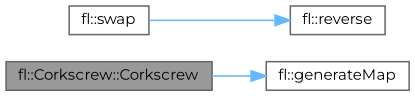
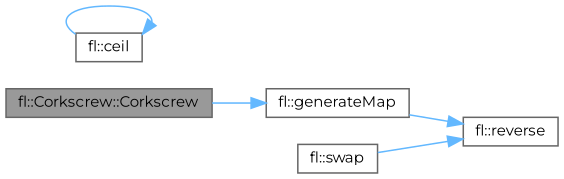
none -> (109, 47)
none -> (429, 118)
